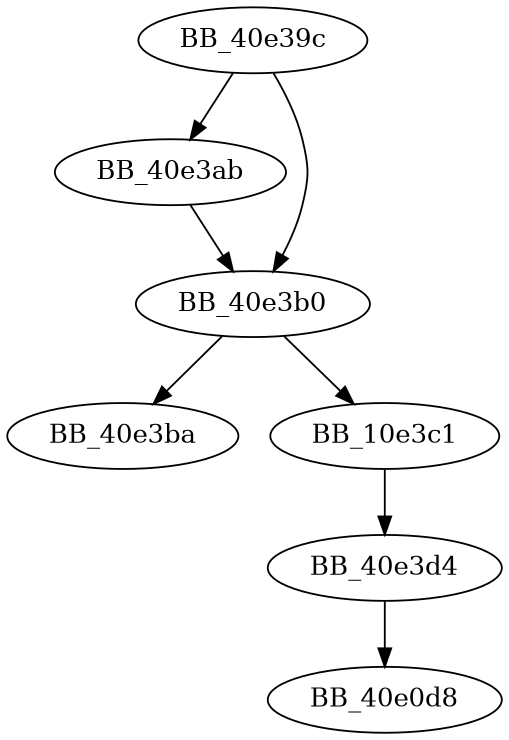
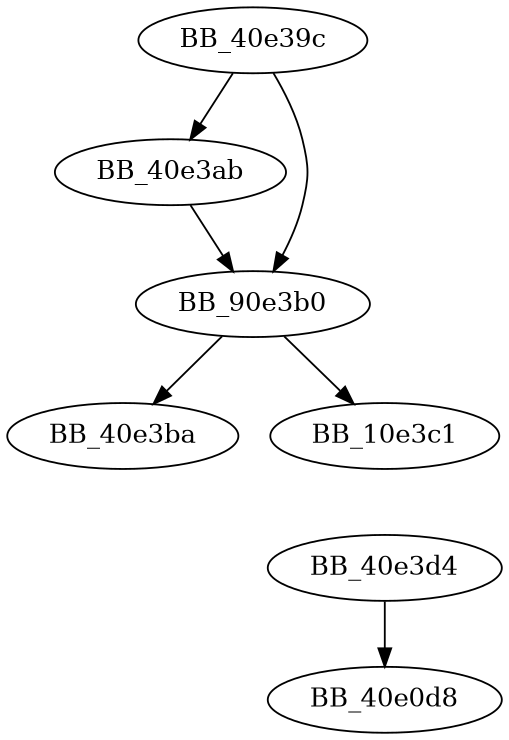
(253, 304) -> (253, 304)
(385, 493) -> none
